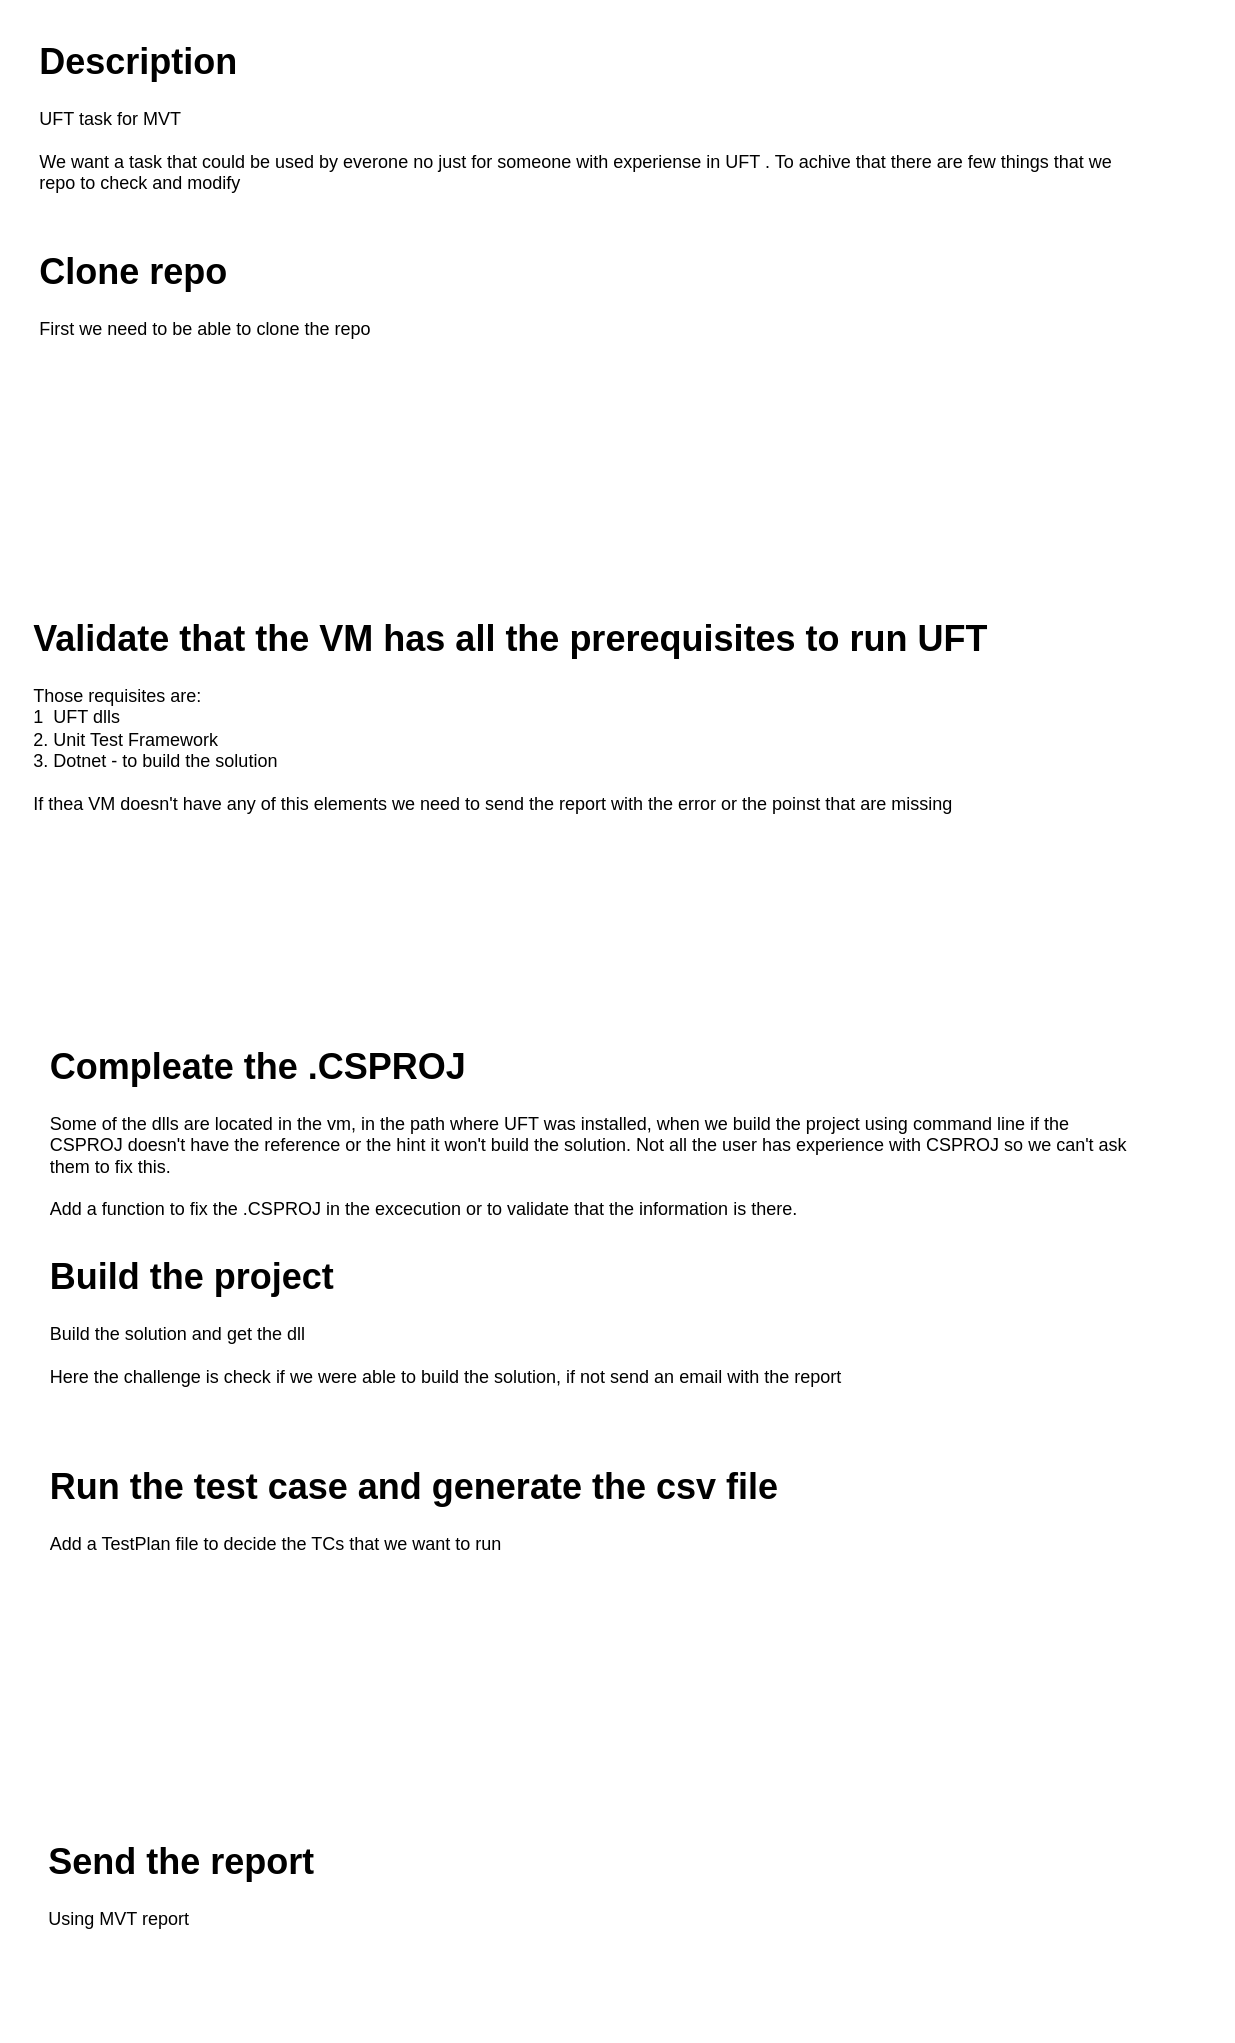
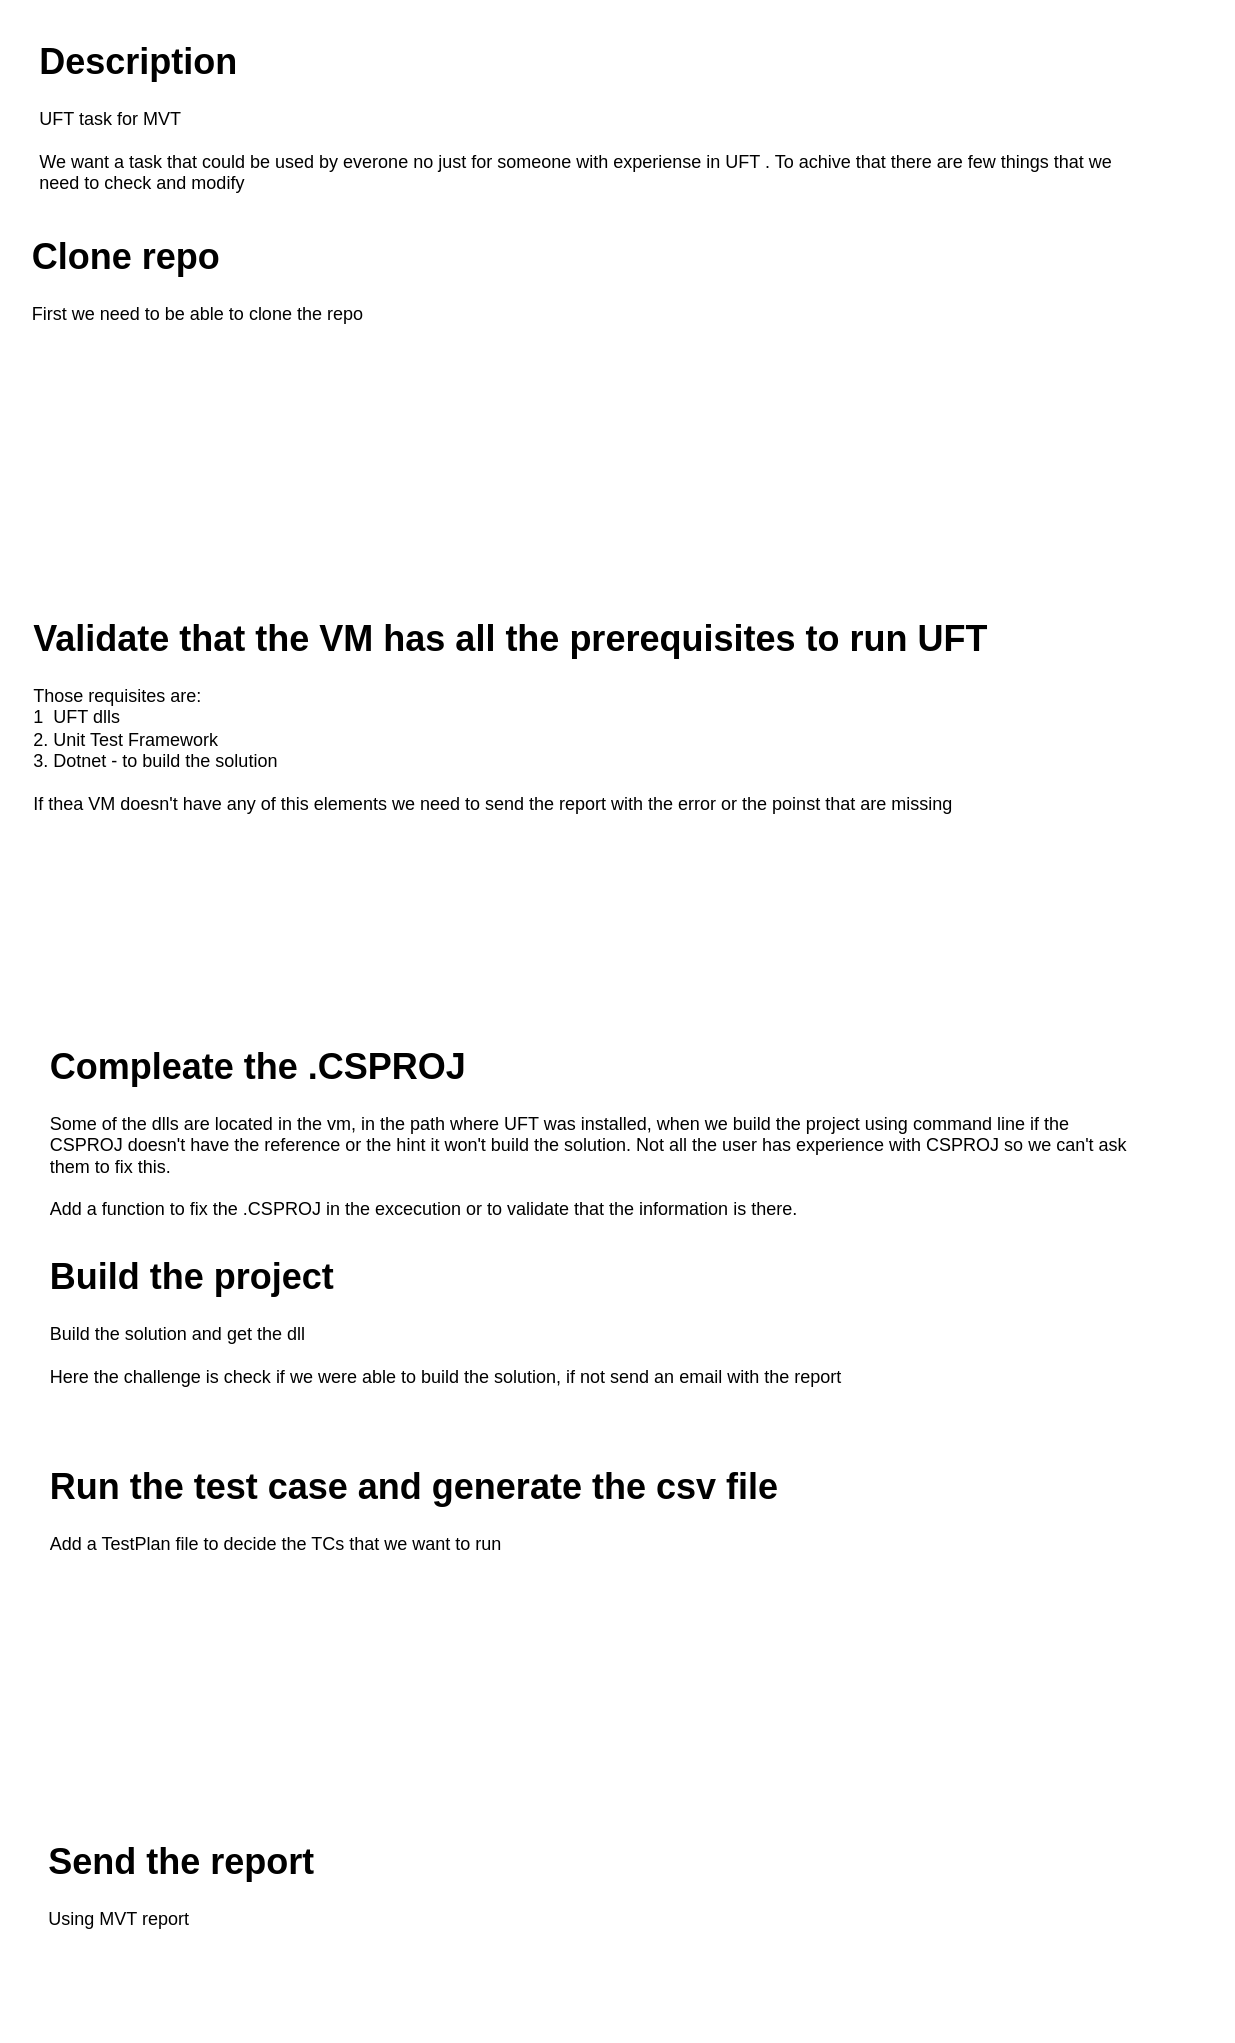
(593, 84) -> (593, 84)
(592, 308) -> (584, 293)
